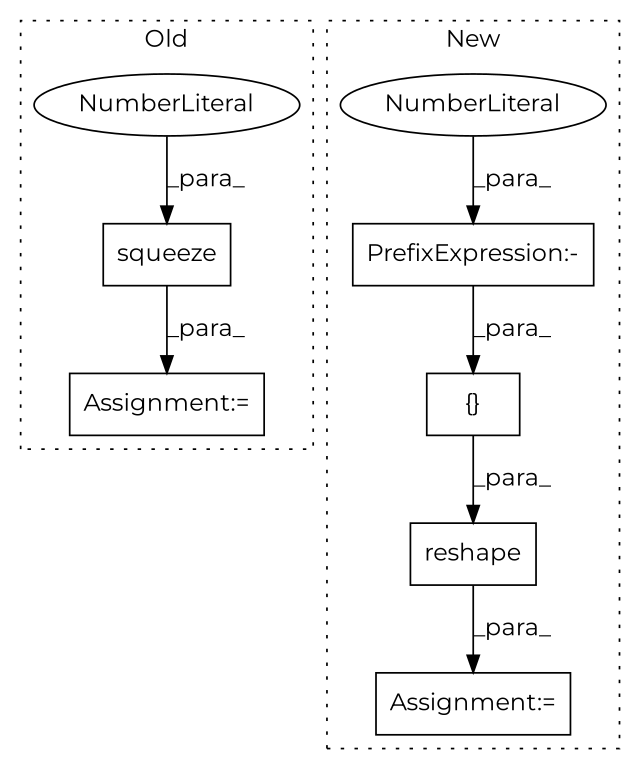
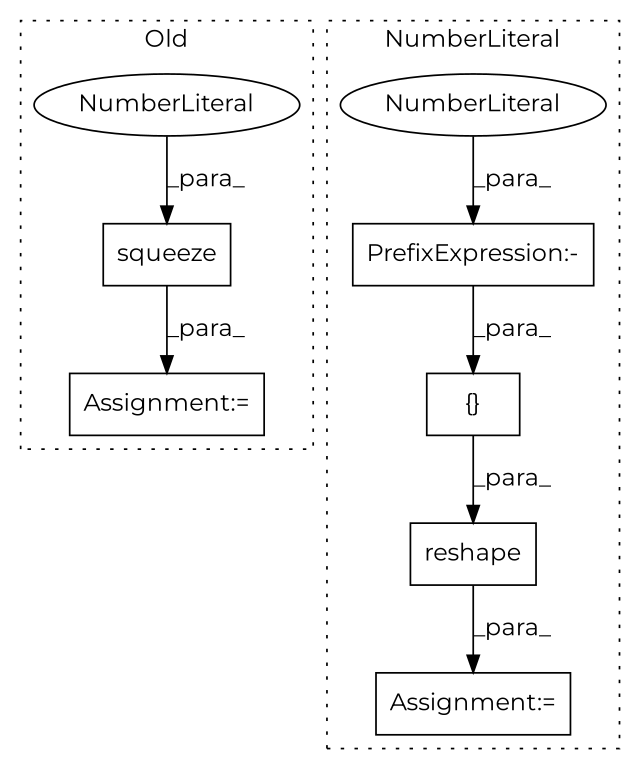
(473, 40) -> (473, 40)
